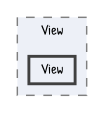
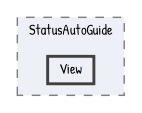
(52, 31) -> (71, 31)
